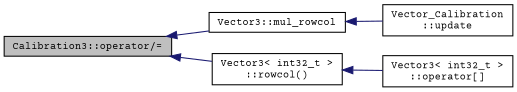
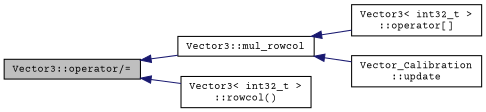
(88, 46) -> (72, 69)
(368, 70) -> (337, 32)
